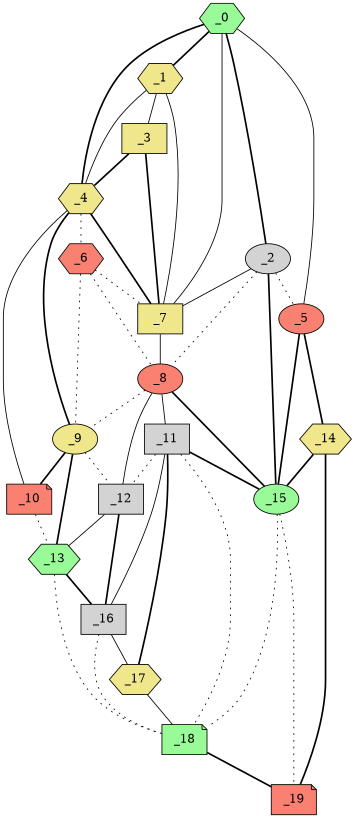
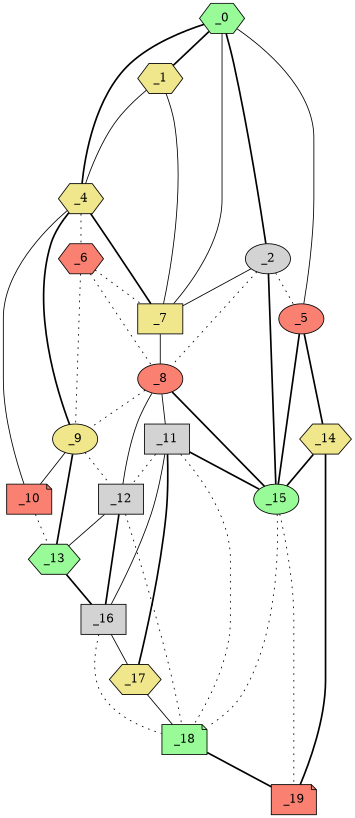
(144, 139) -> none
(53, 468) -> (53, 468)
(79, 675) -> (156, 619)
